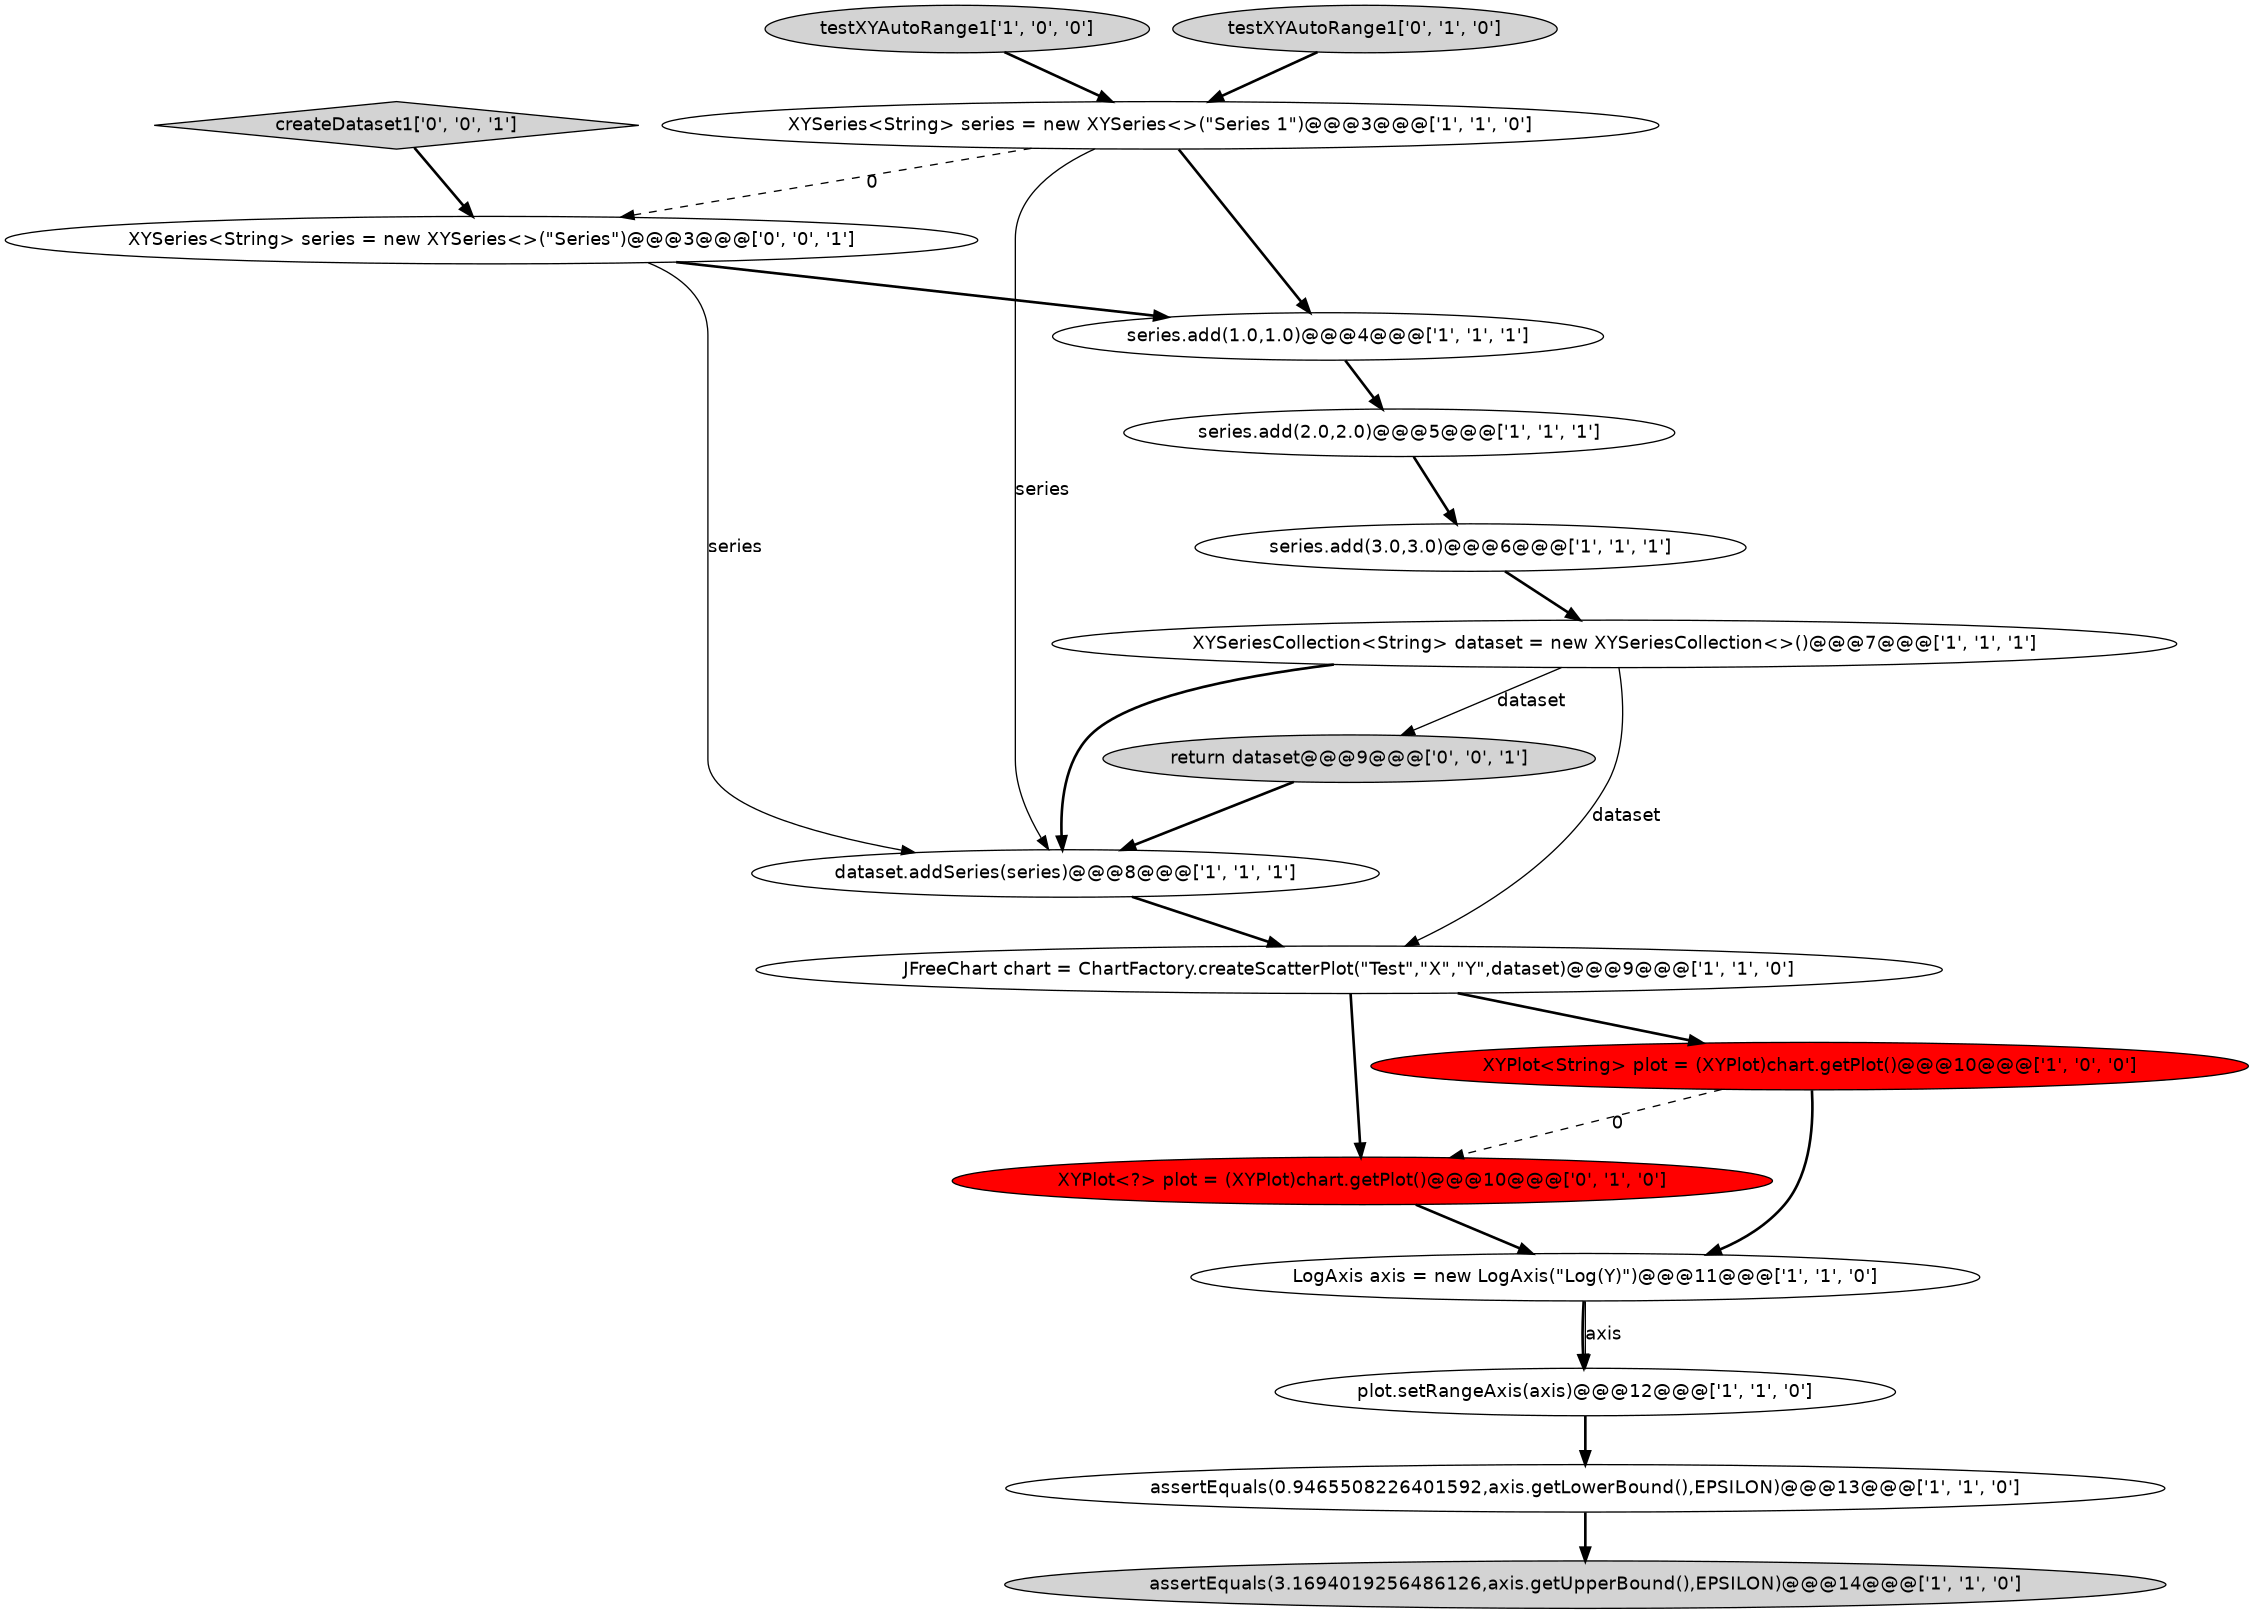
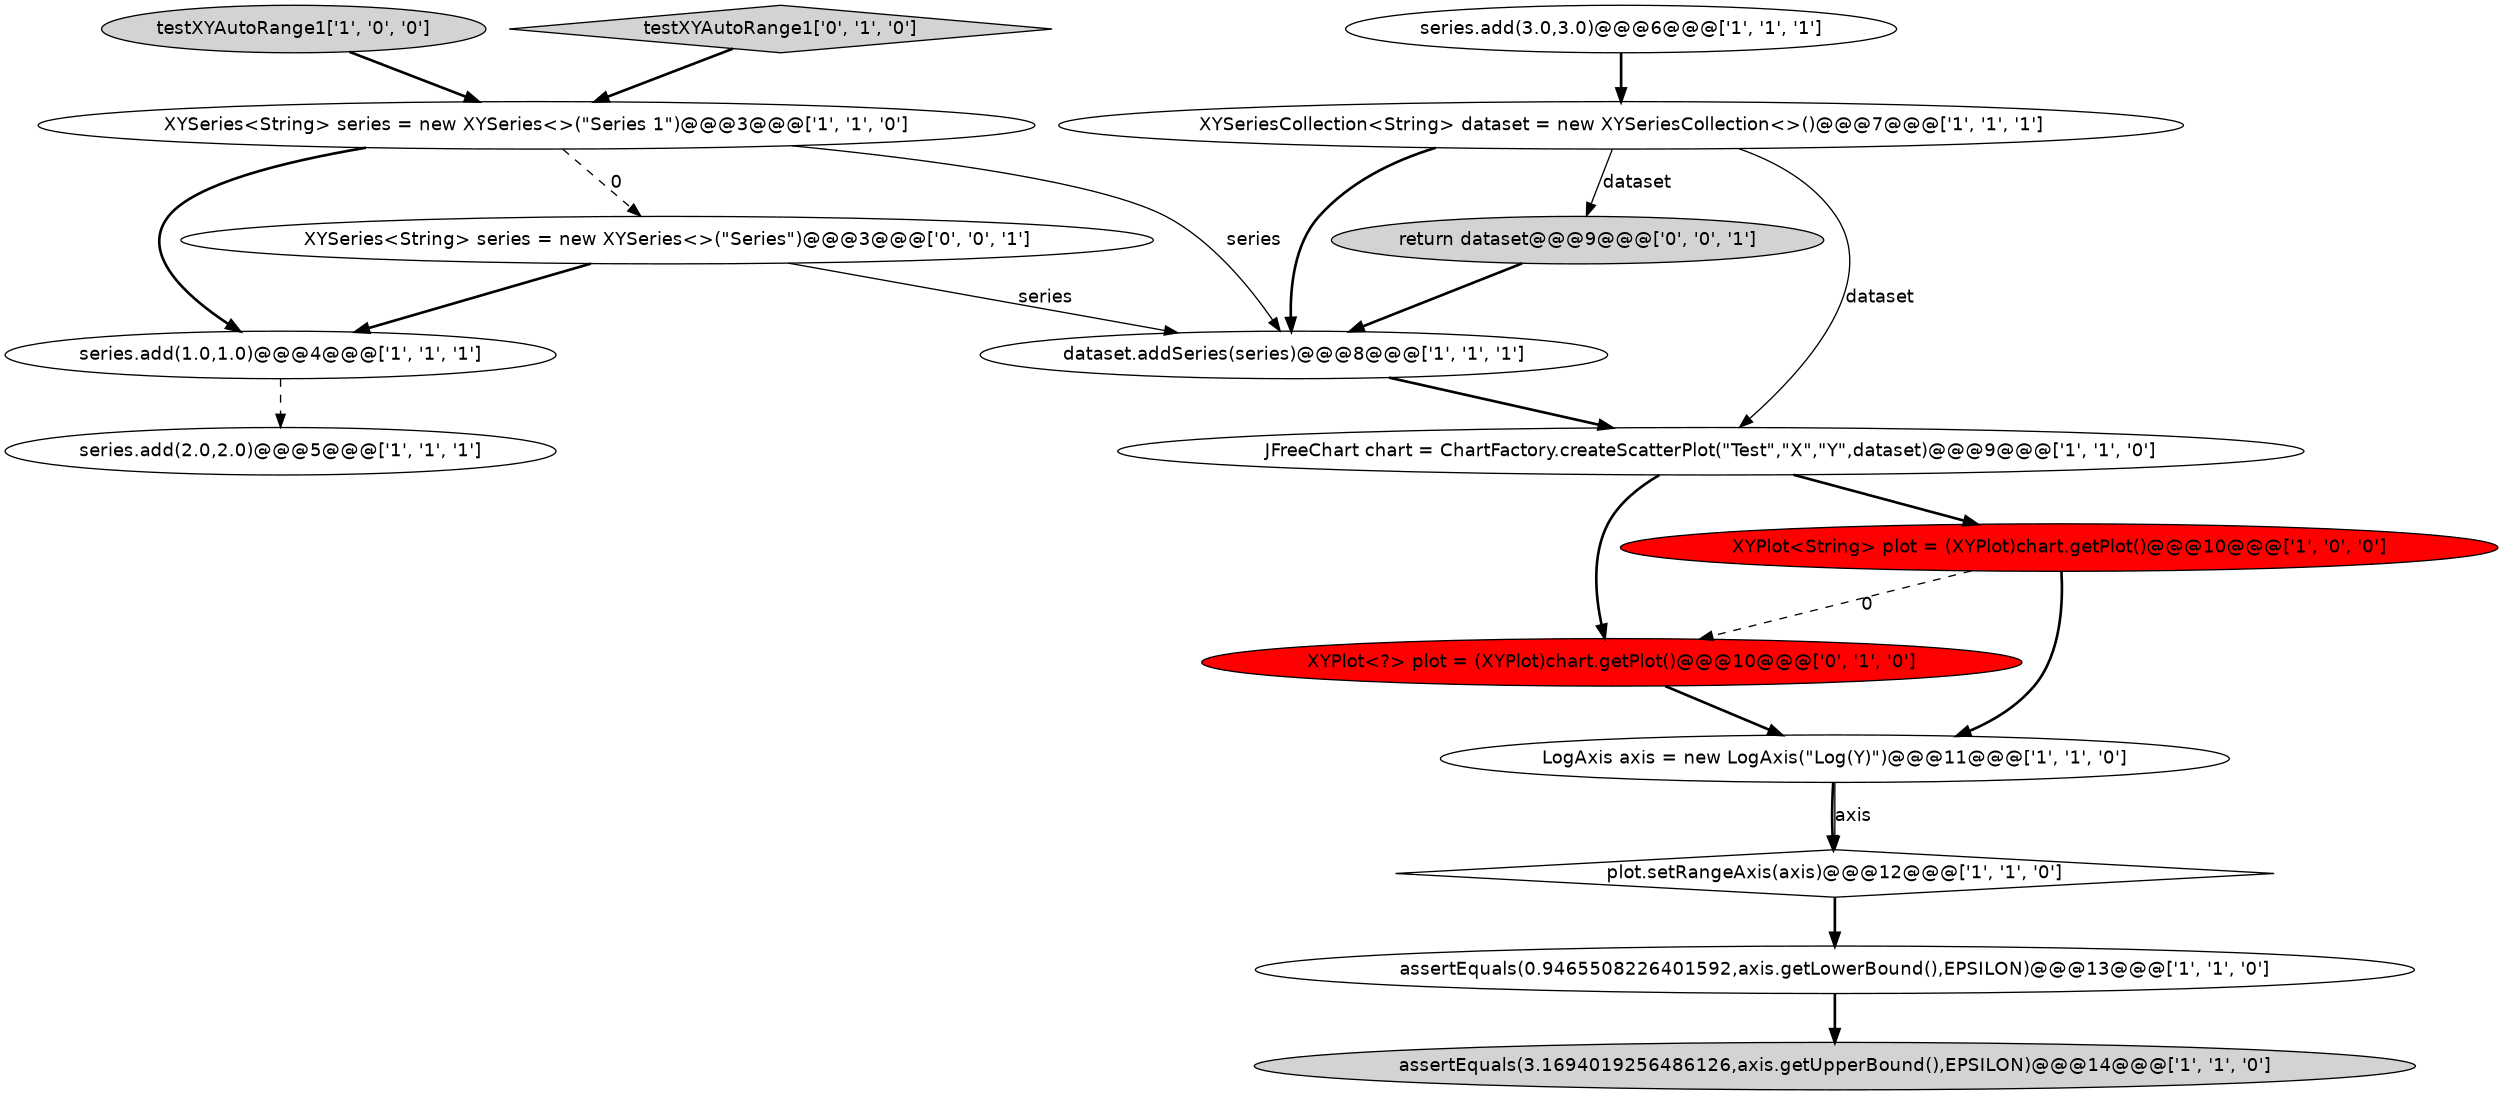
(1365, 29) -> (781, 29)
(397, 125) -> none
(1360, 379) -> (281, 397)
(1431, 485) -> none
(1585, 1392) -> (1835, 873)
